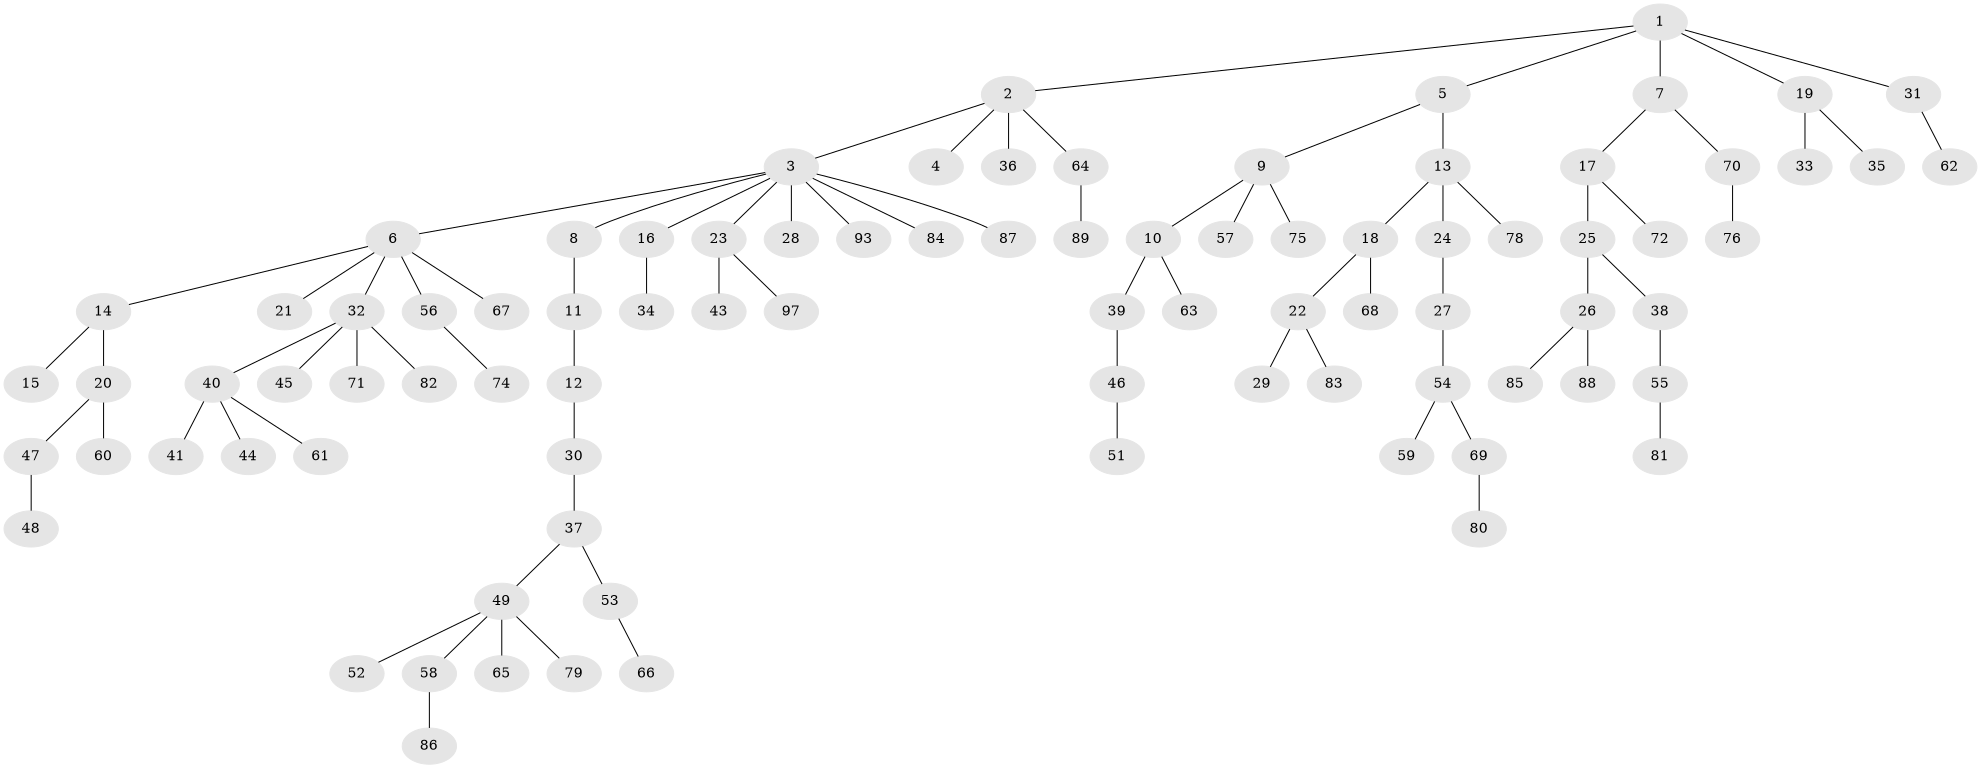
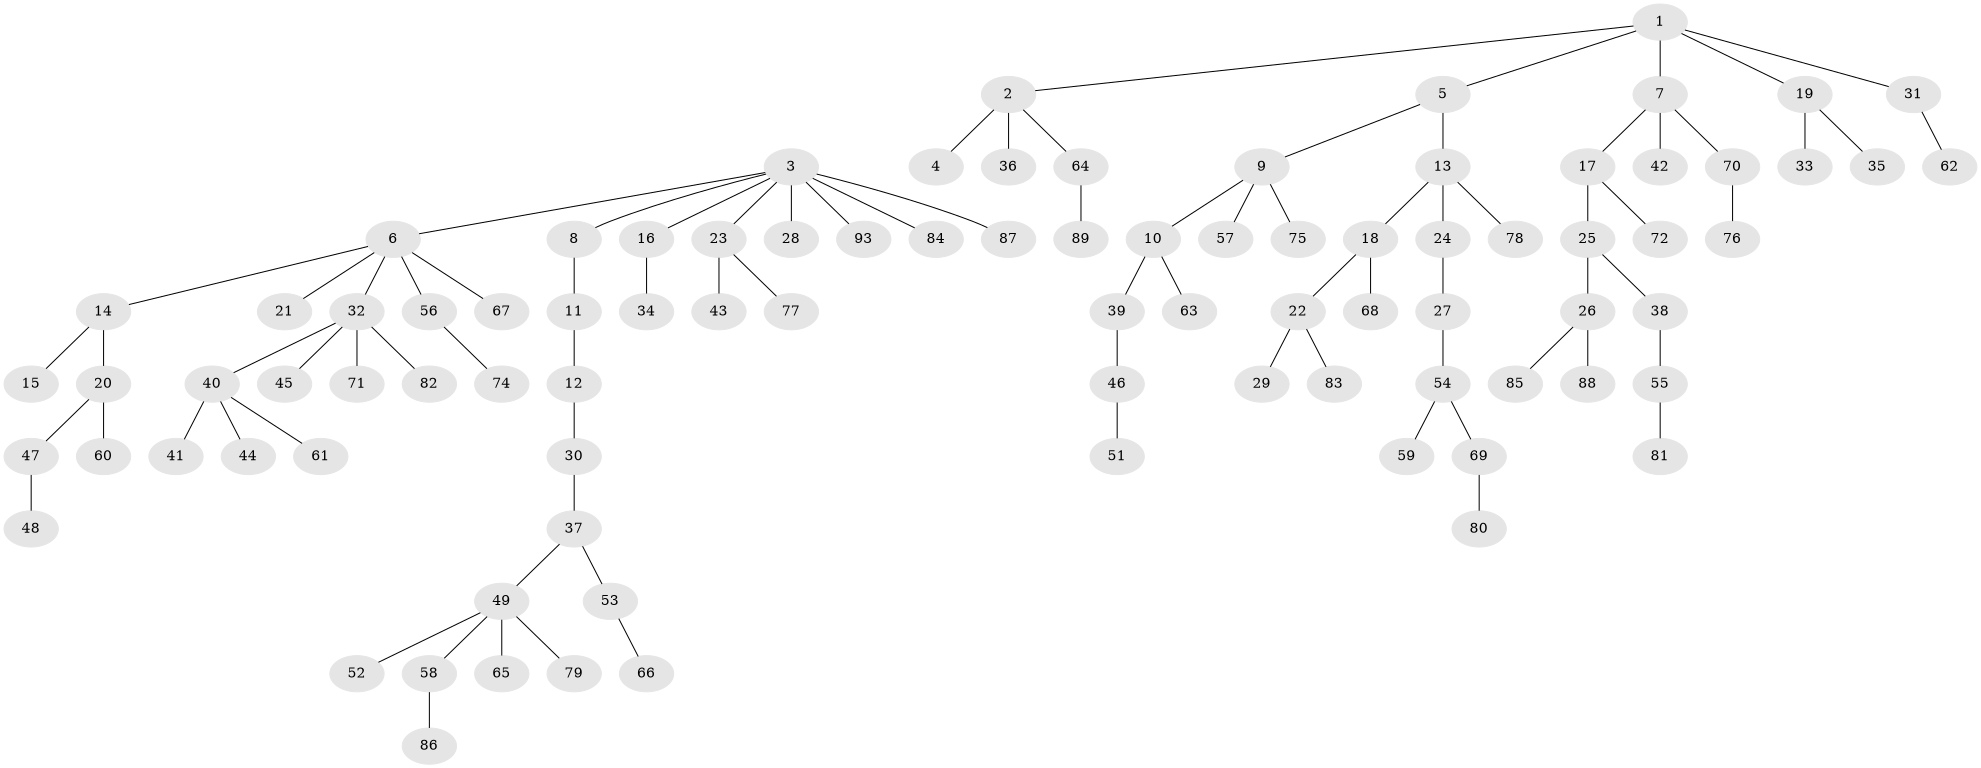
(900, 131) -> none
none -> (1660, 167)
(791, 312) -> (791, 312)
